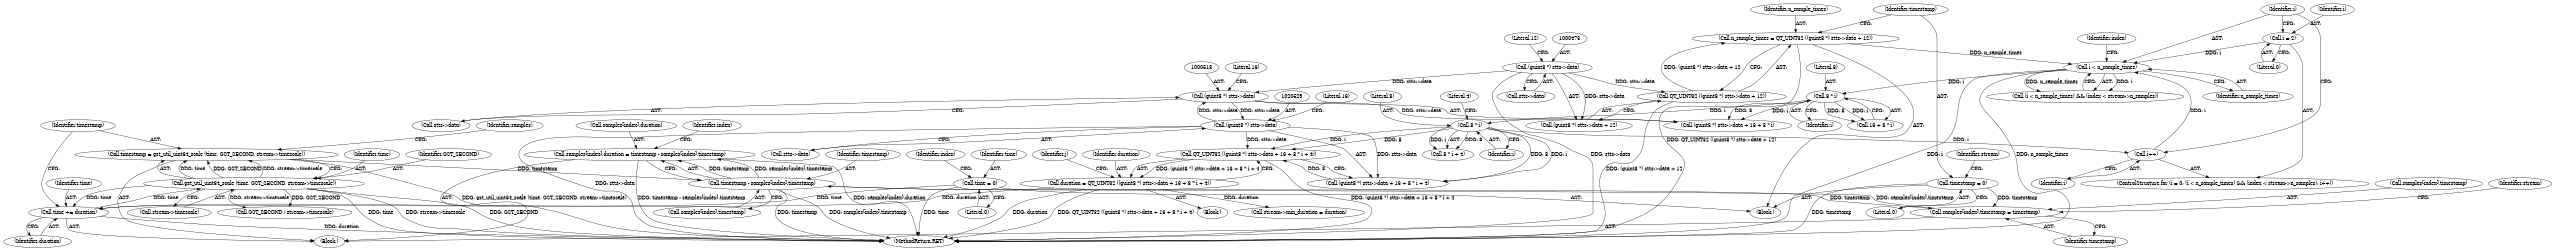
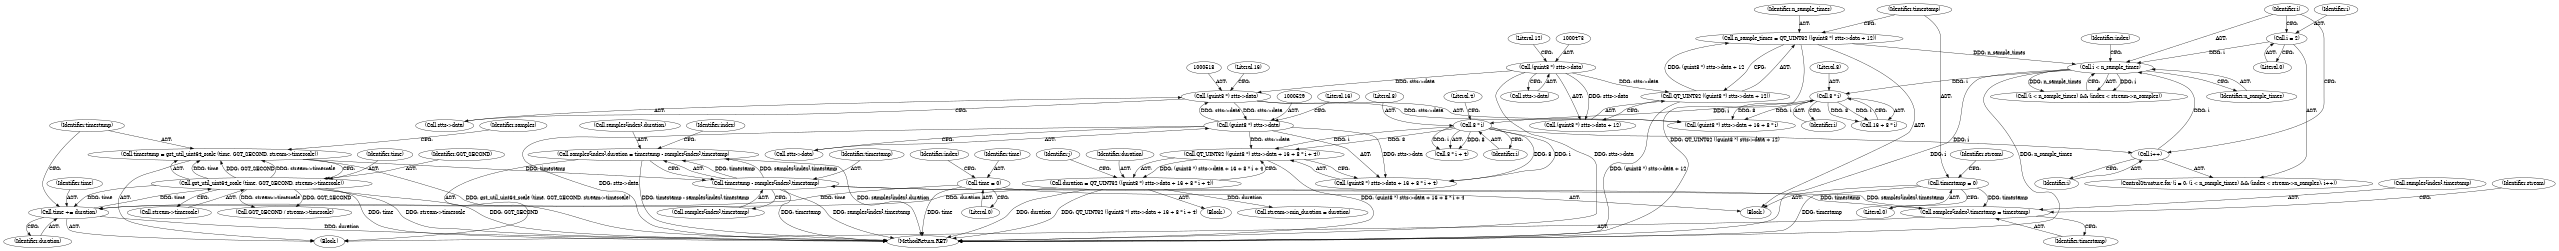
(1292, 97) -> (1294, 97)
(1316, 169) -> (1322, 169)
